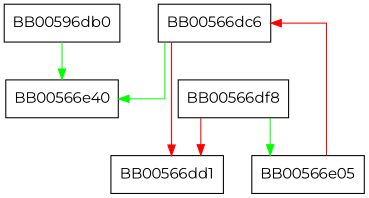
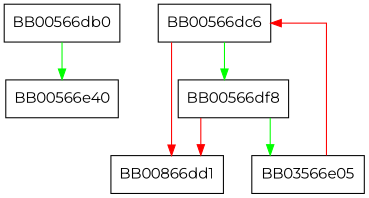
(62, 23) -> (62, 23)
(165, 88) -> (224, 56)
(167, 175) -> (167, 175)
(308, 175) -> (308, 175)
